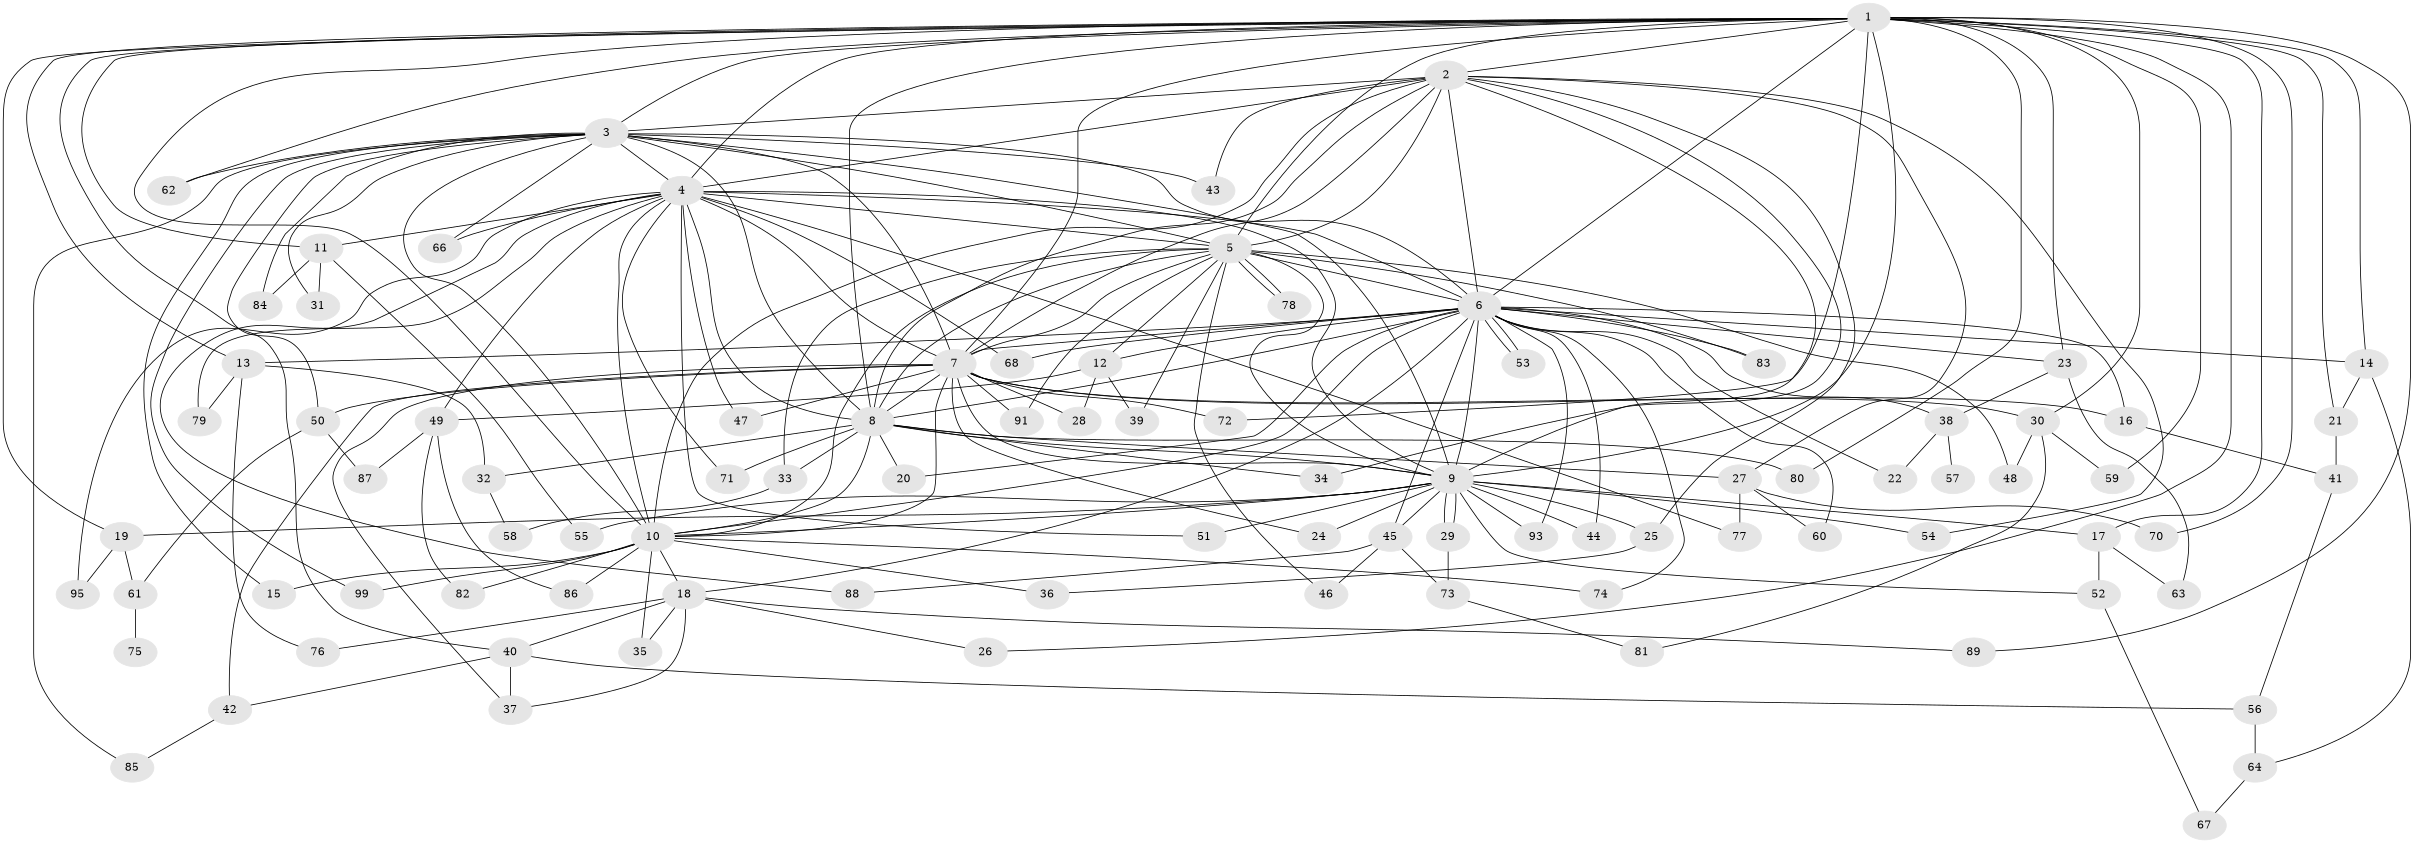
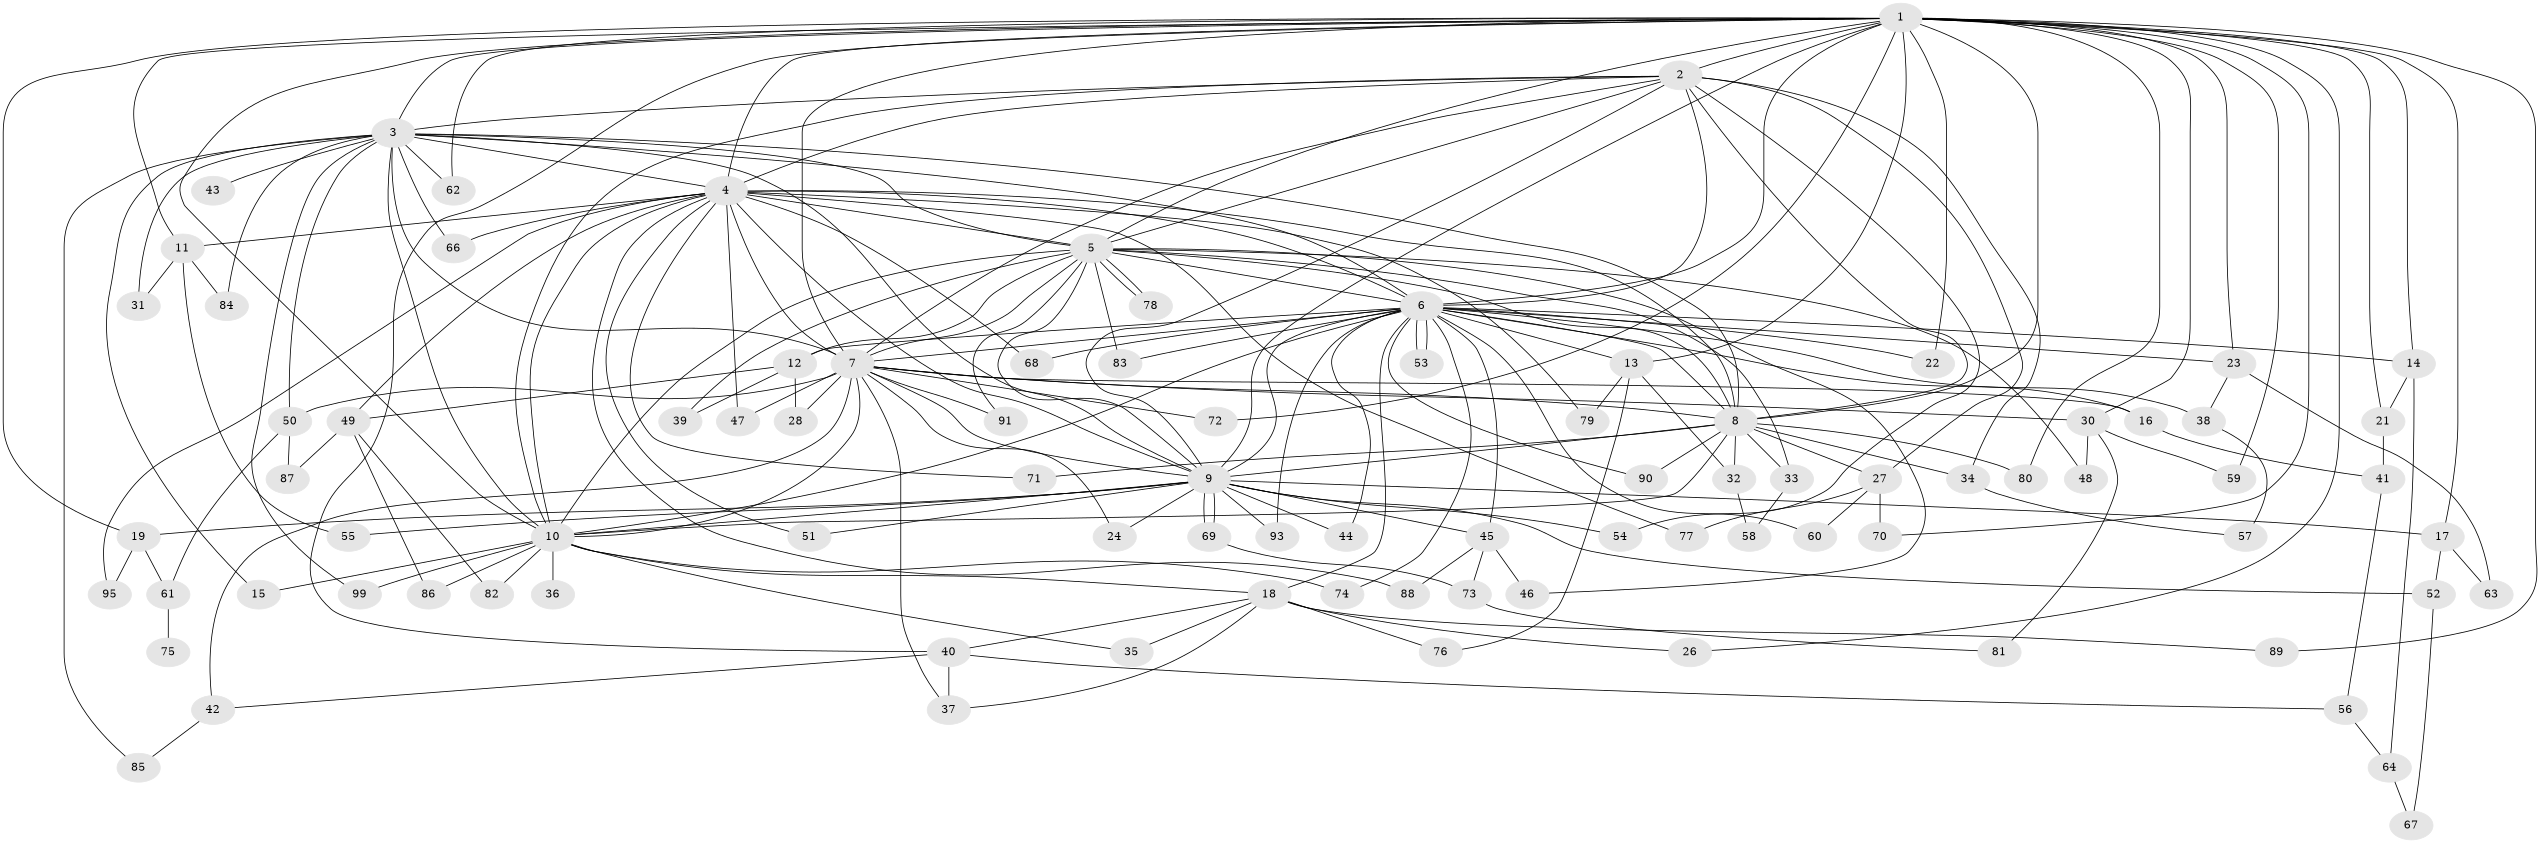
(1265, 109) -> none
(1921, 450) -> (1947, 187)
(904, 479) -> (1646, 479)
none -> (2133, 523)
(1448, 537) -> (1209, 537)
(1652, 537) -> none
